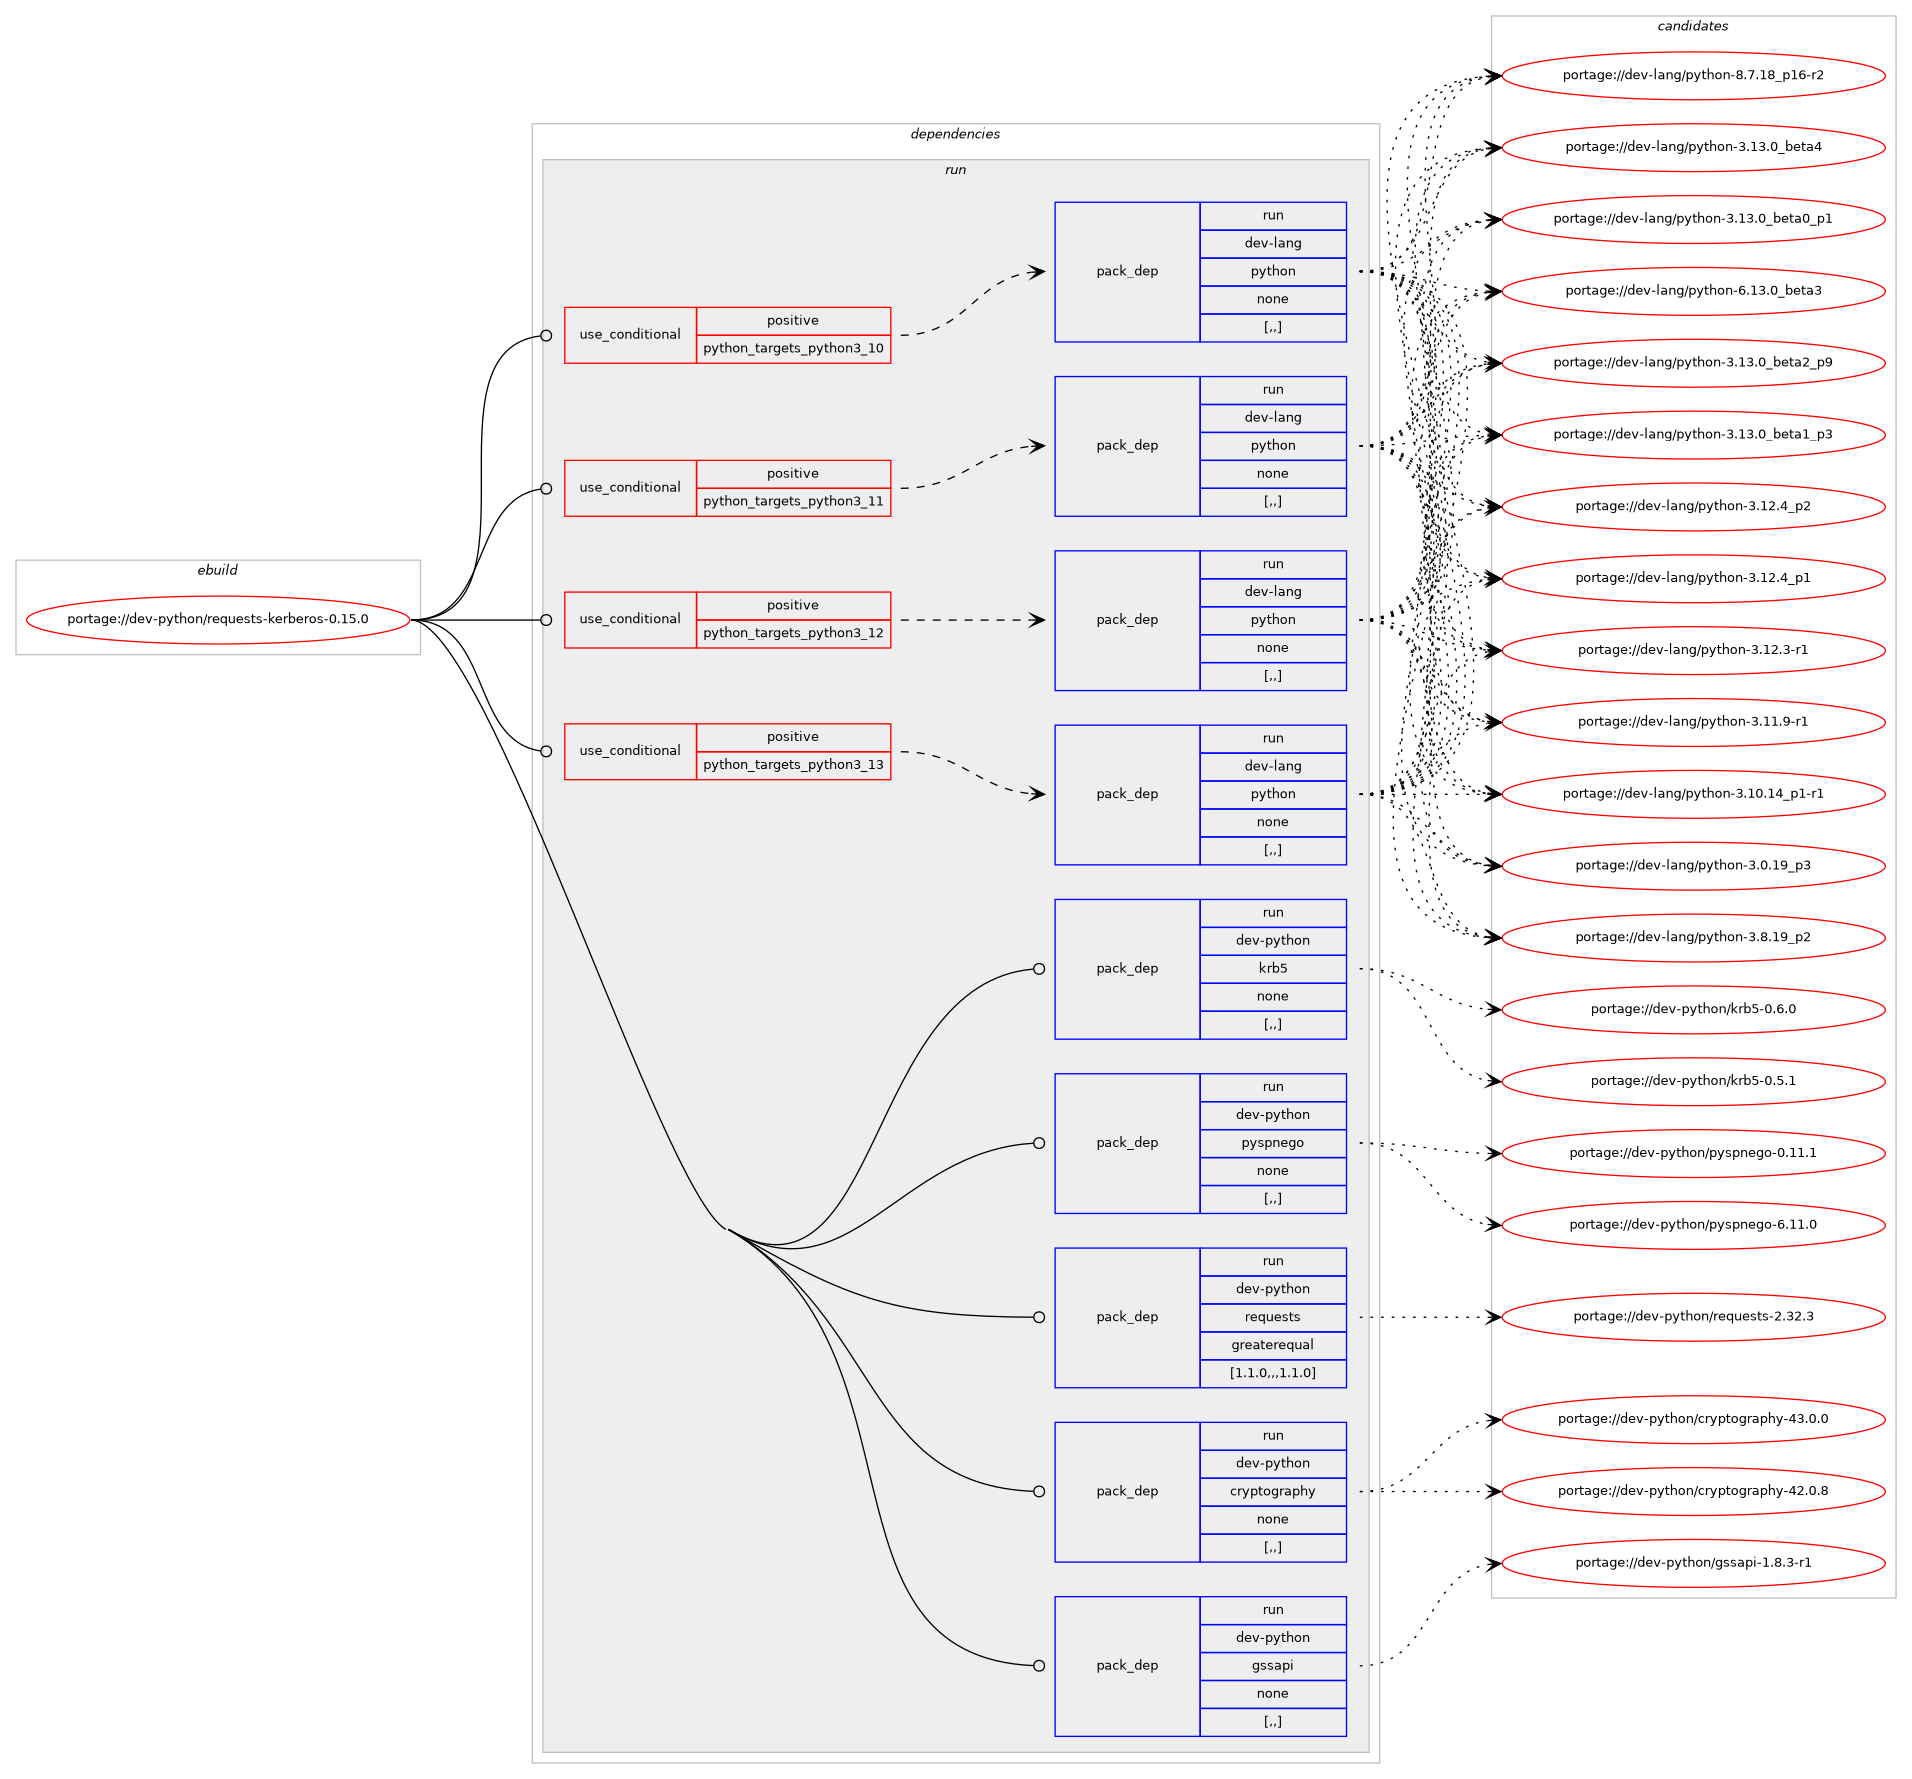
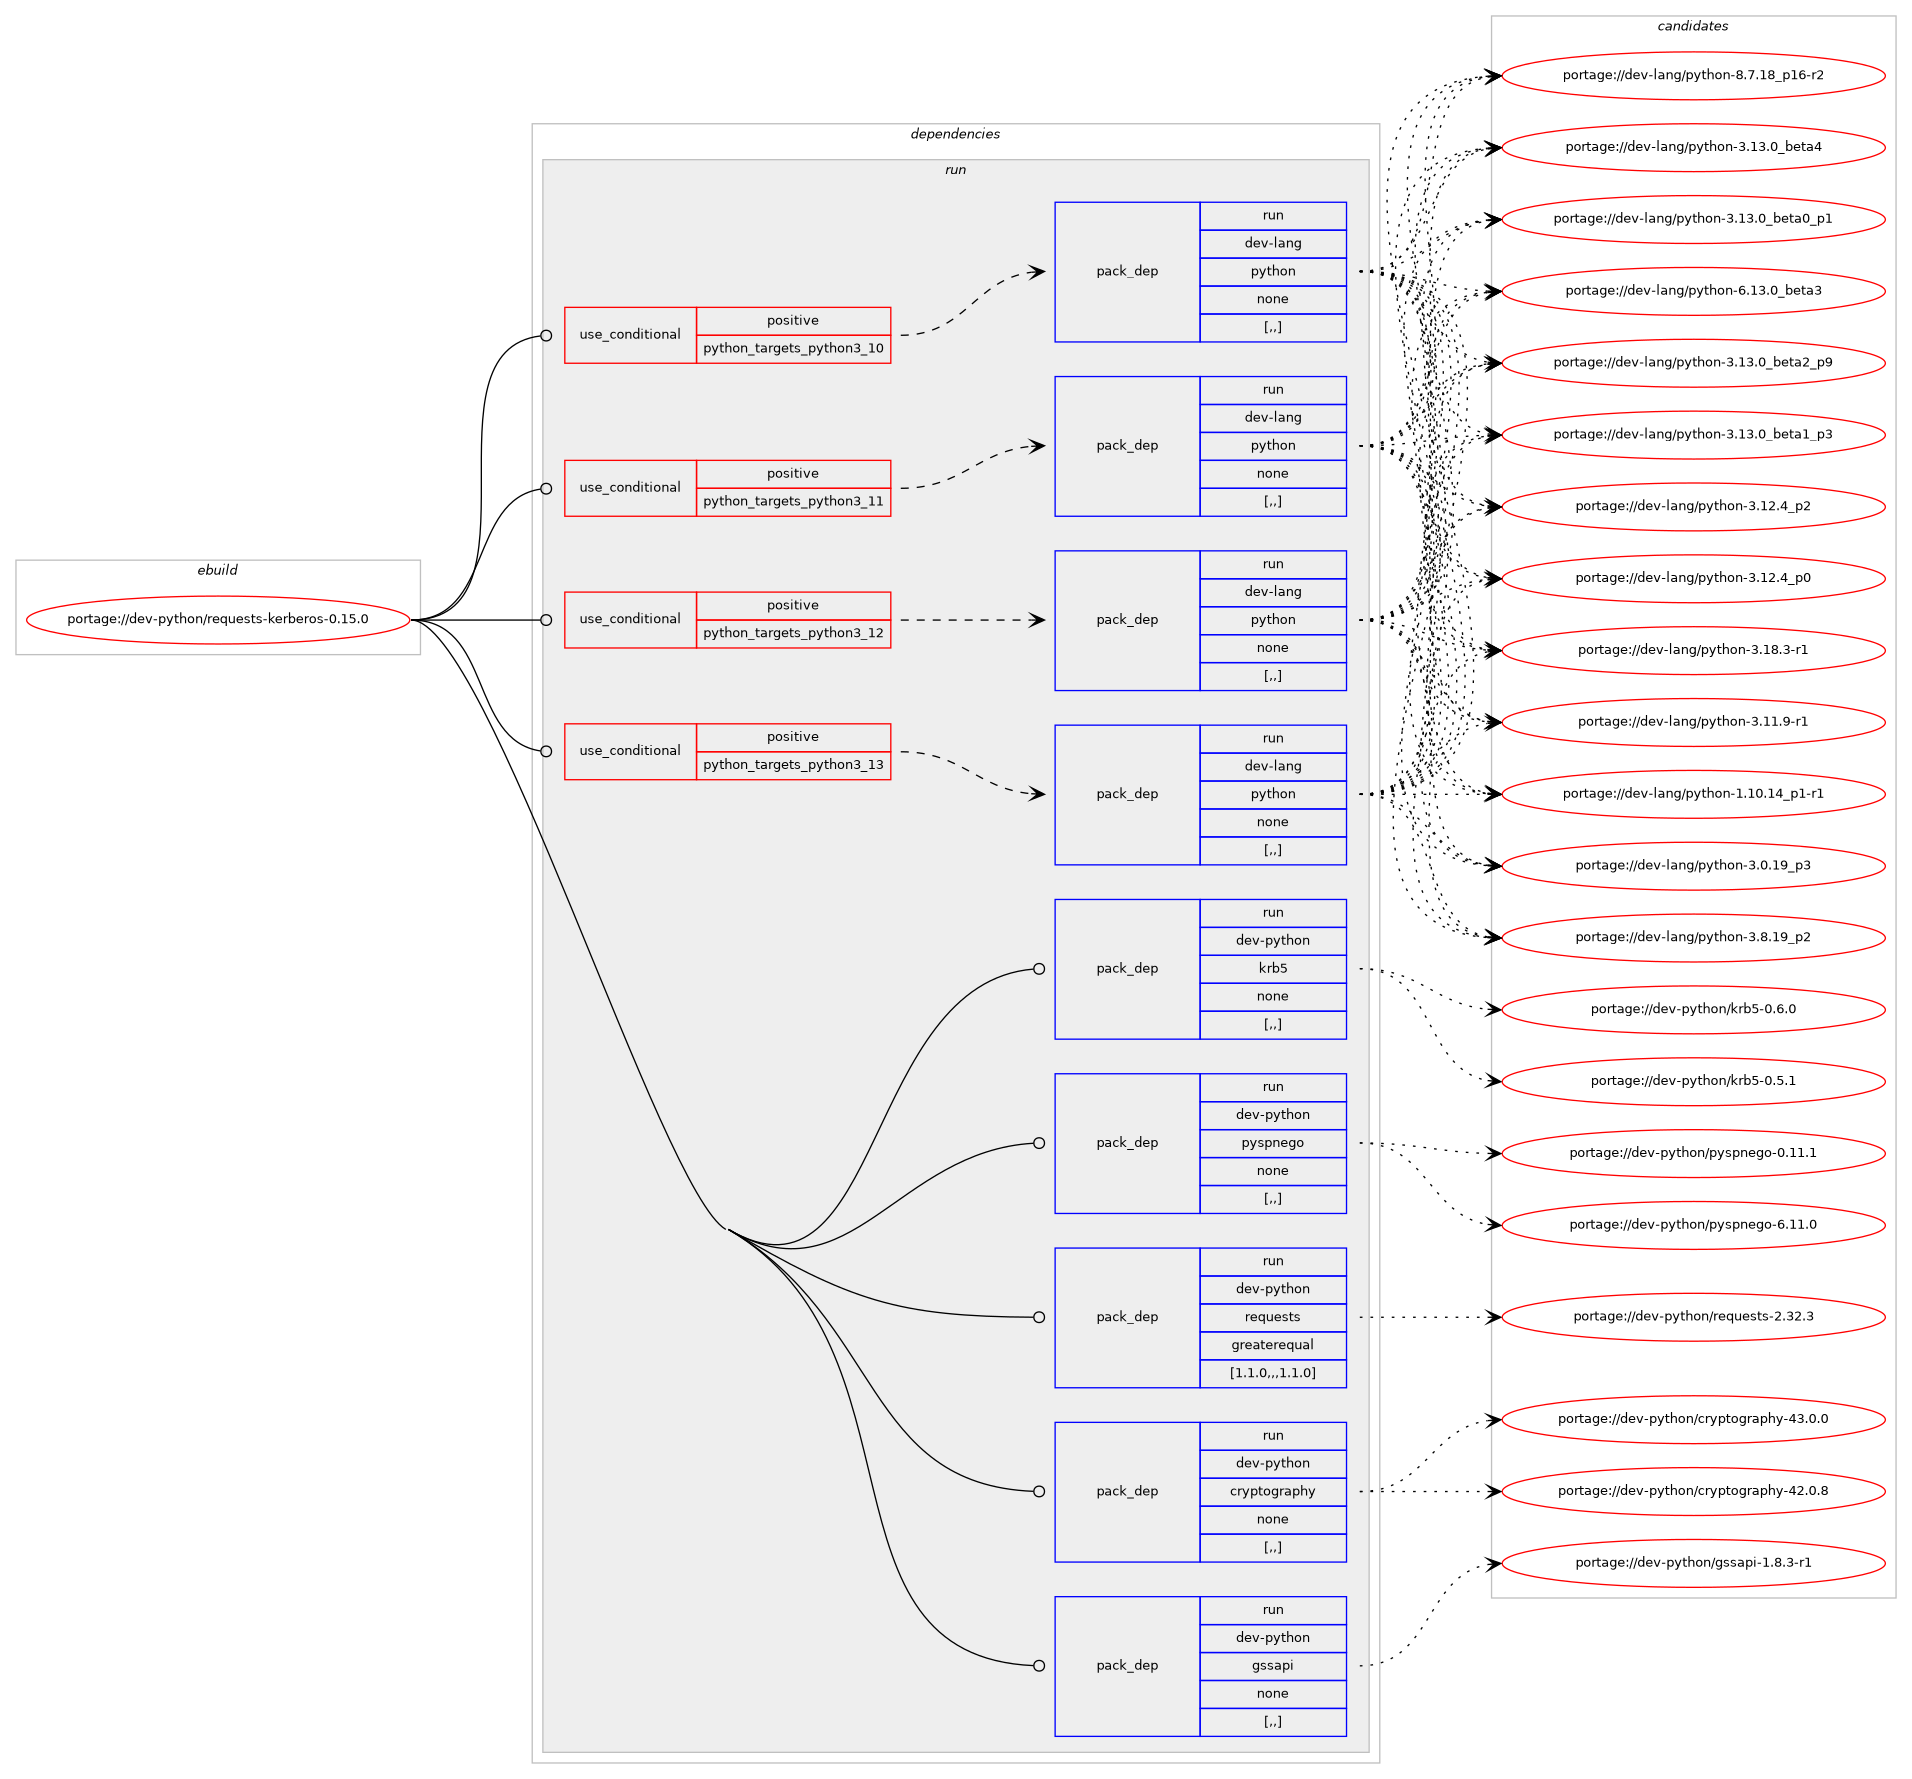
(1694, 579) -> (1694, 579)
(1694, 651) -> (1694, 651)
(1694, 794) -> (1694, 794)
